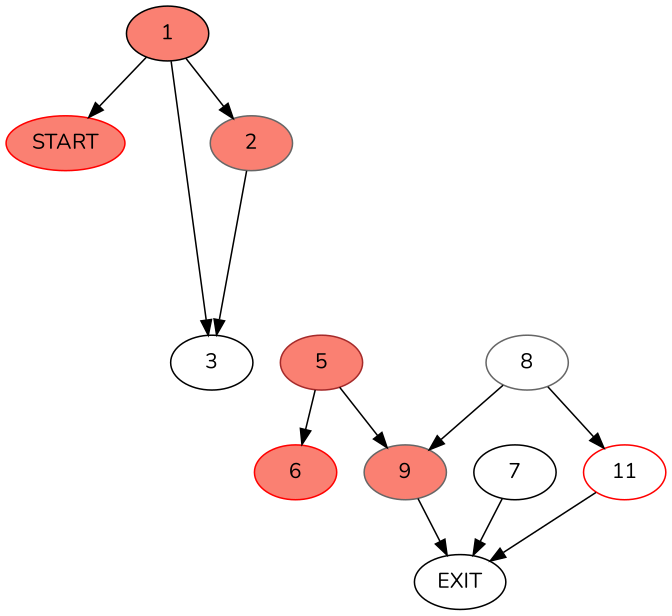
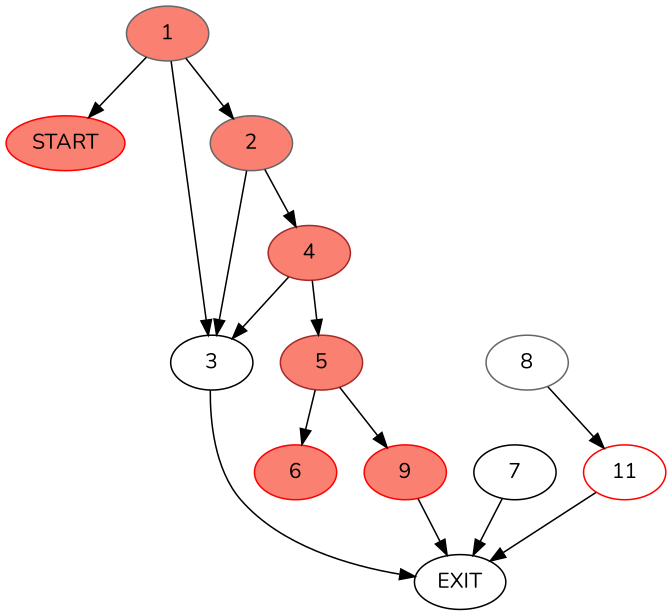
(168, 34) -> (168, 34)
none -> (309, 253)
(472, 412) -> none
(405, 472) -> (405, 472)
none -> (264, 521)
